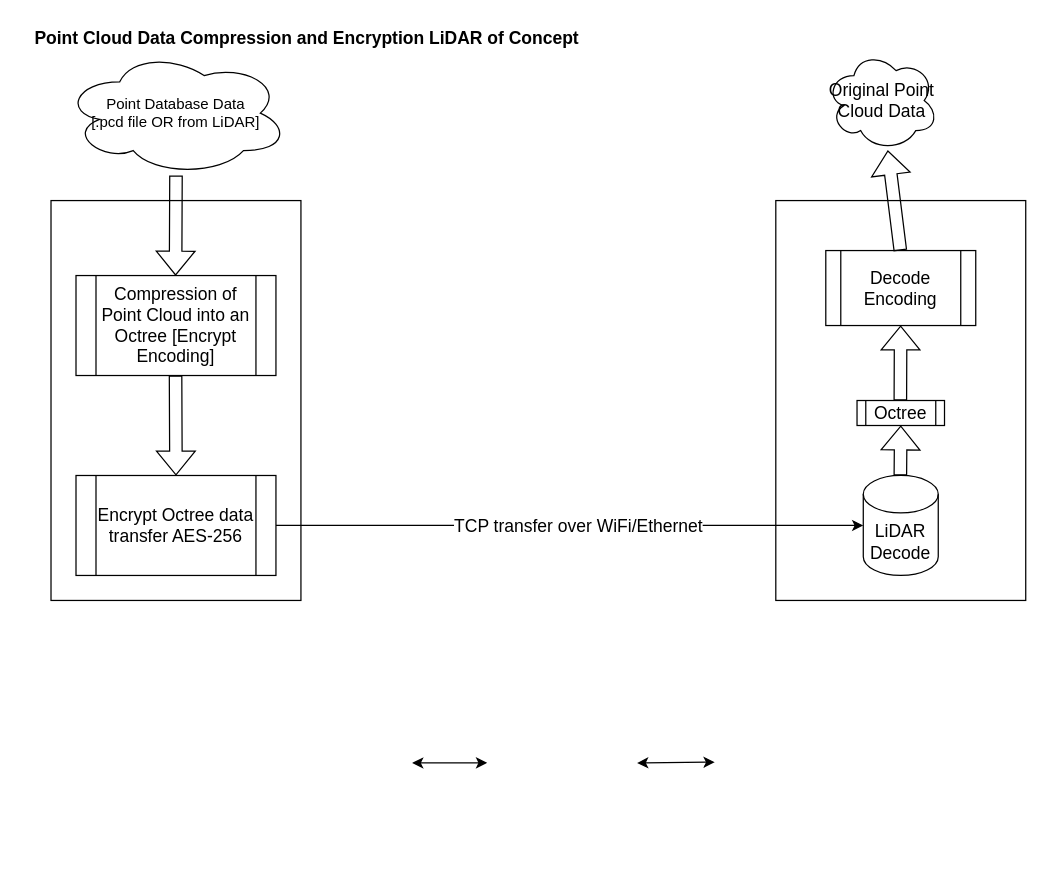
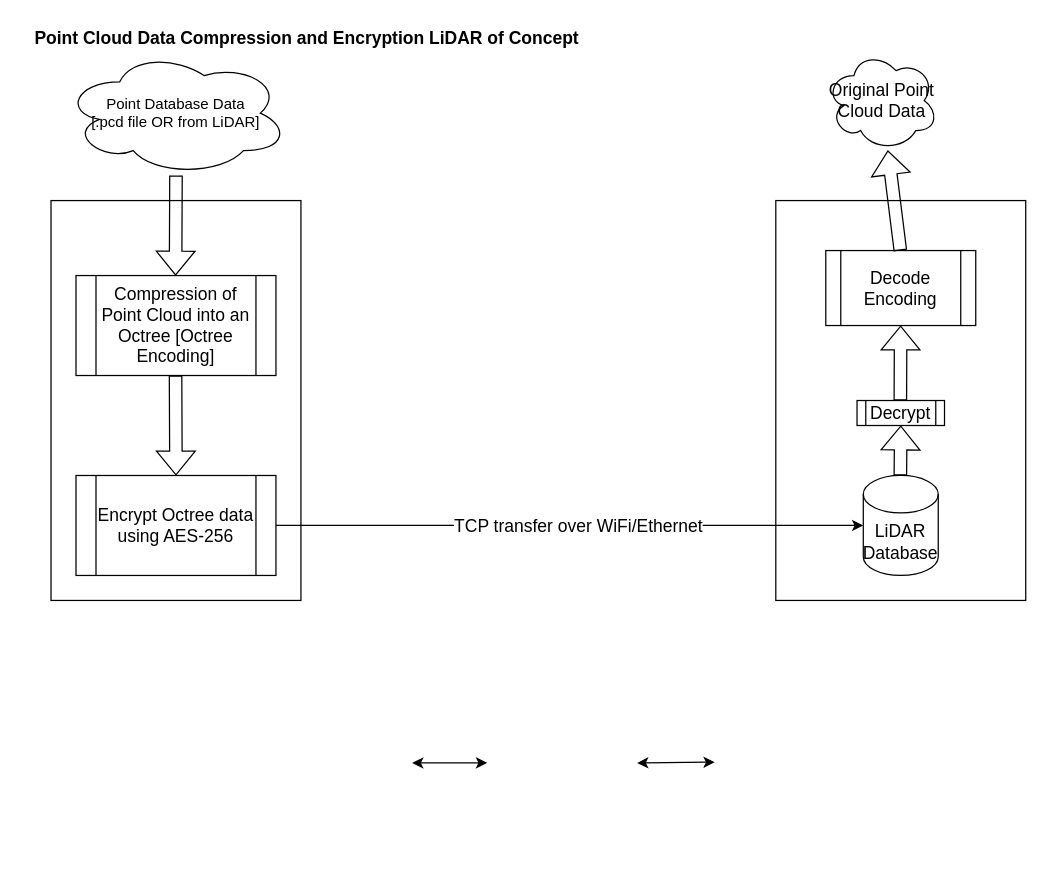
(176, 326) -> (176, 326)
(901, 413) -> (901, 413)
(176, 526) -> (176, 526)
(901, 542) -> (901, 542)
